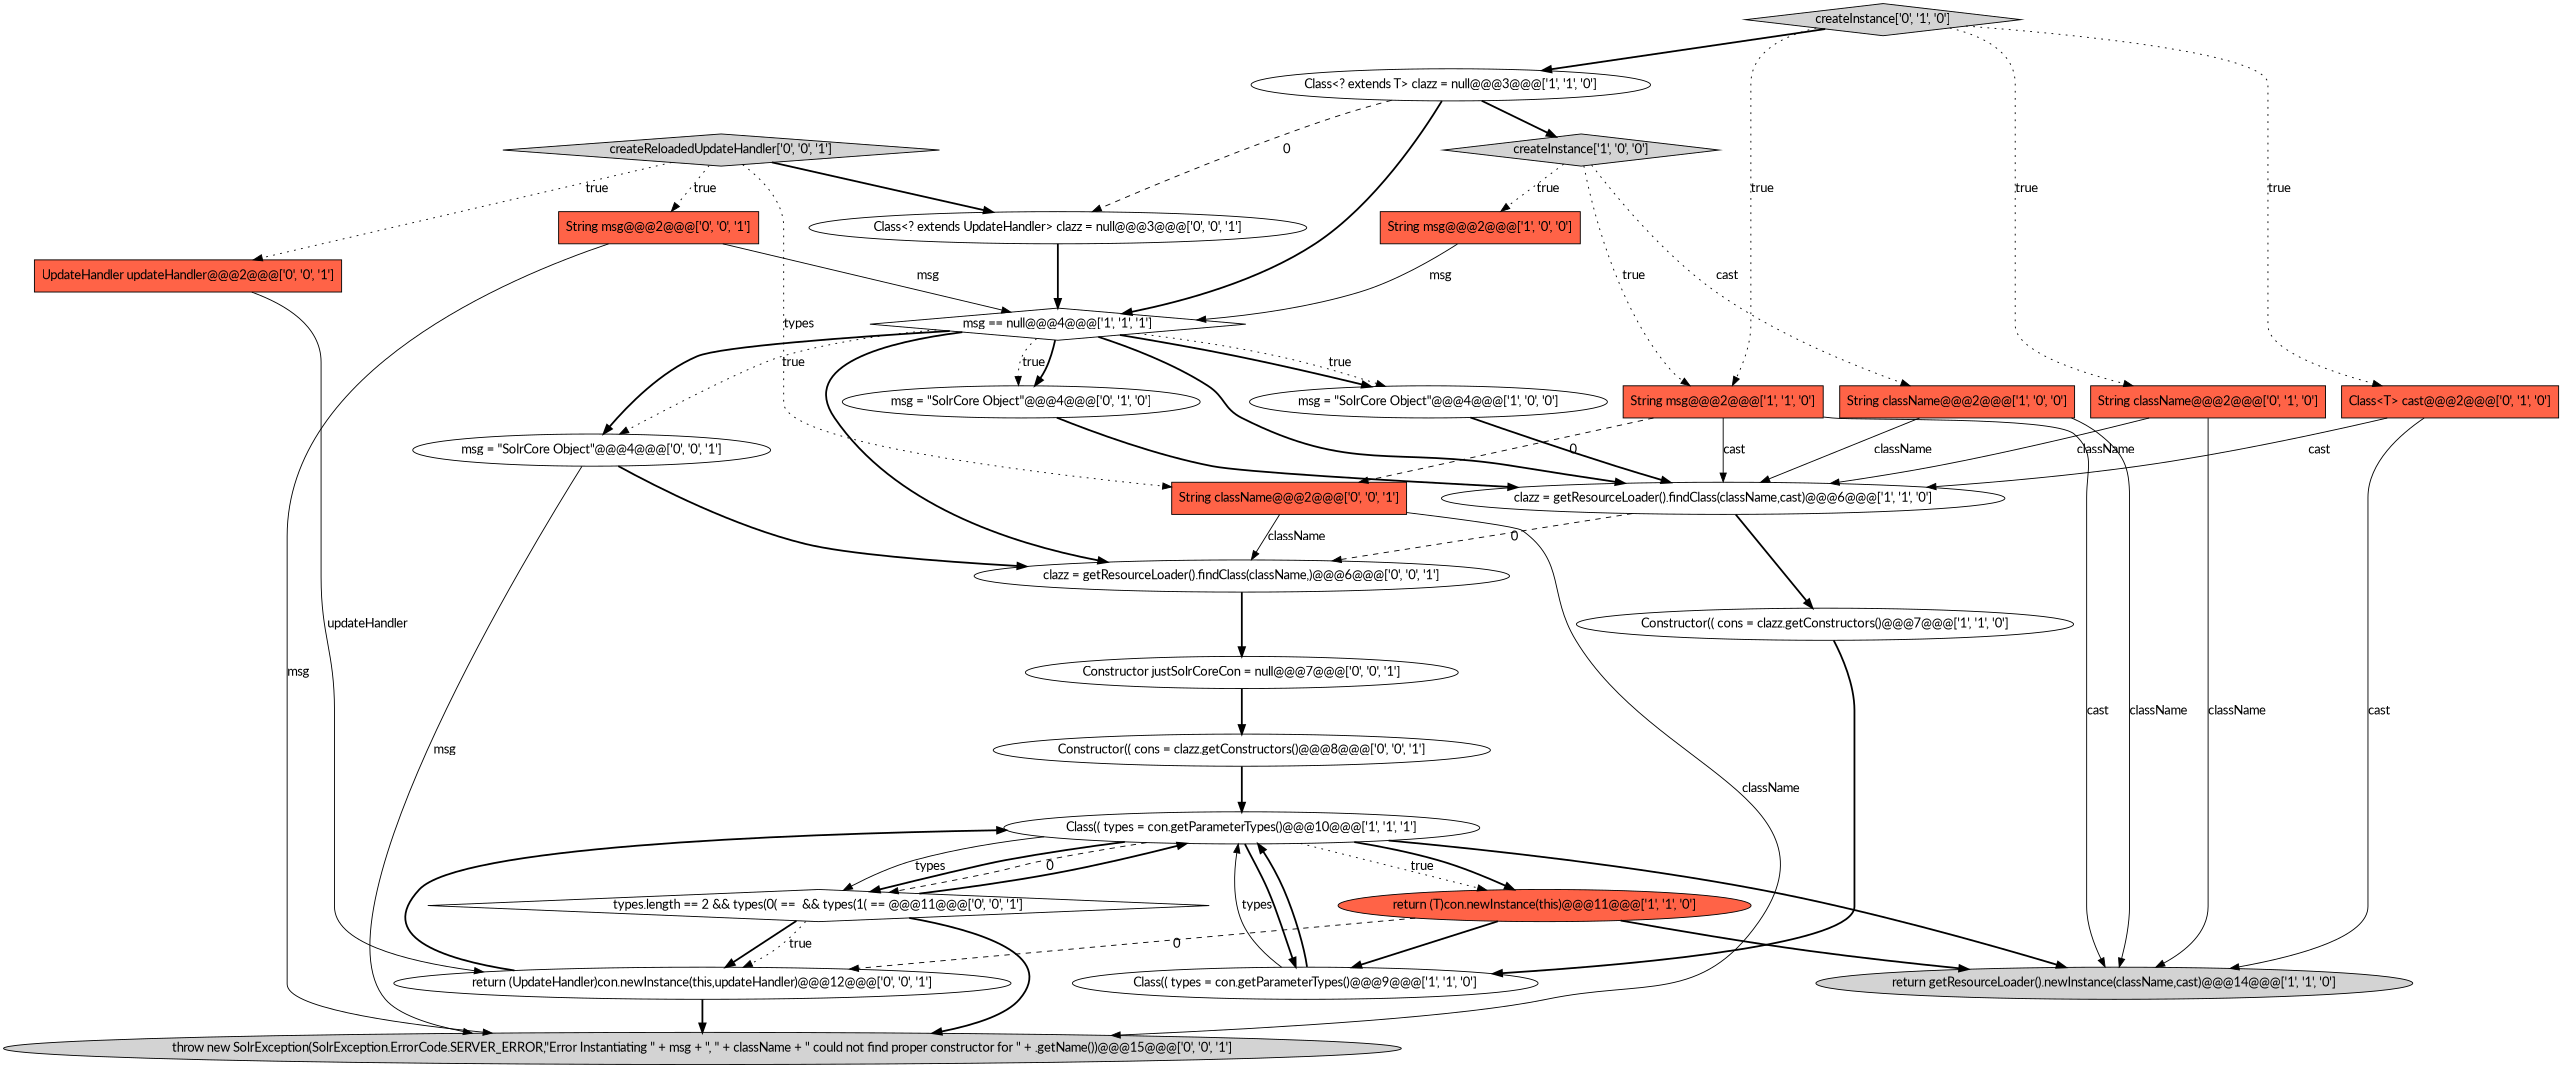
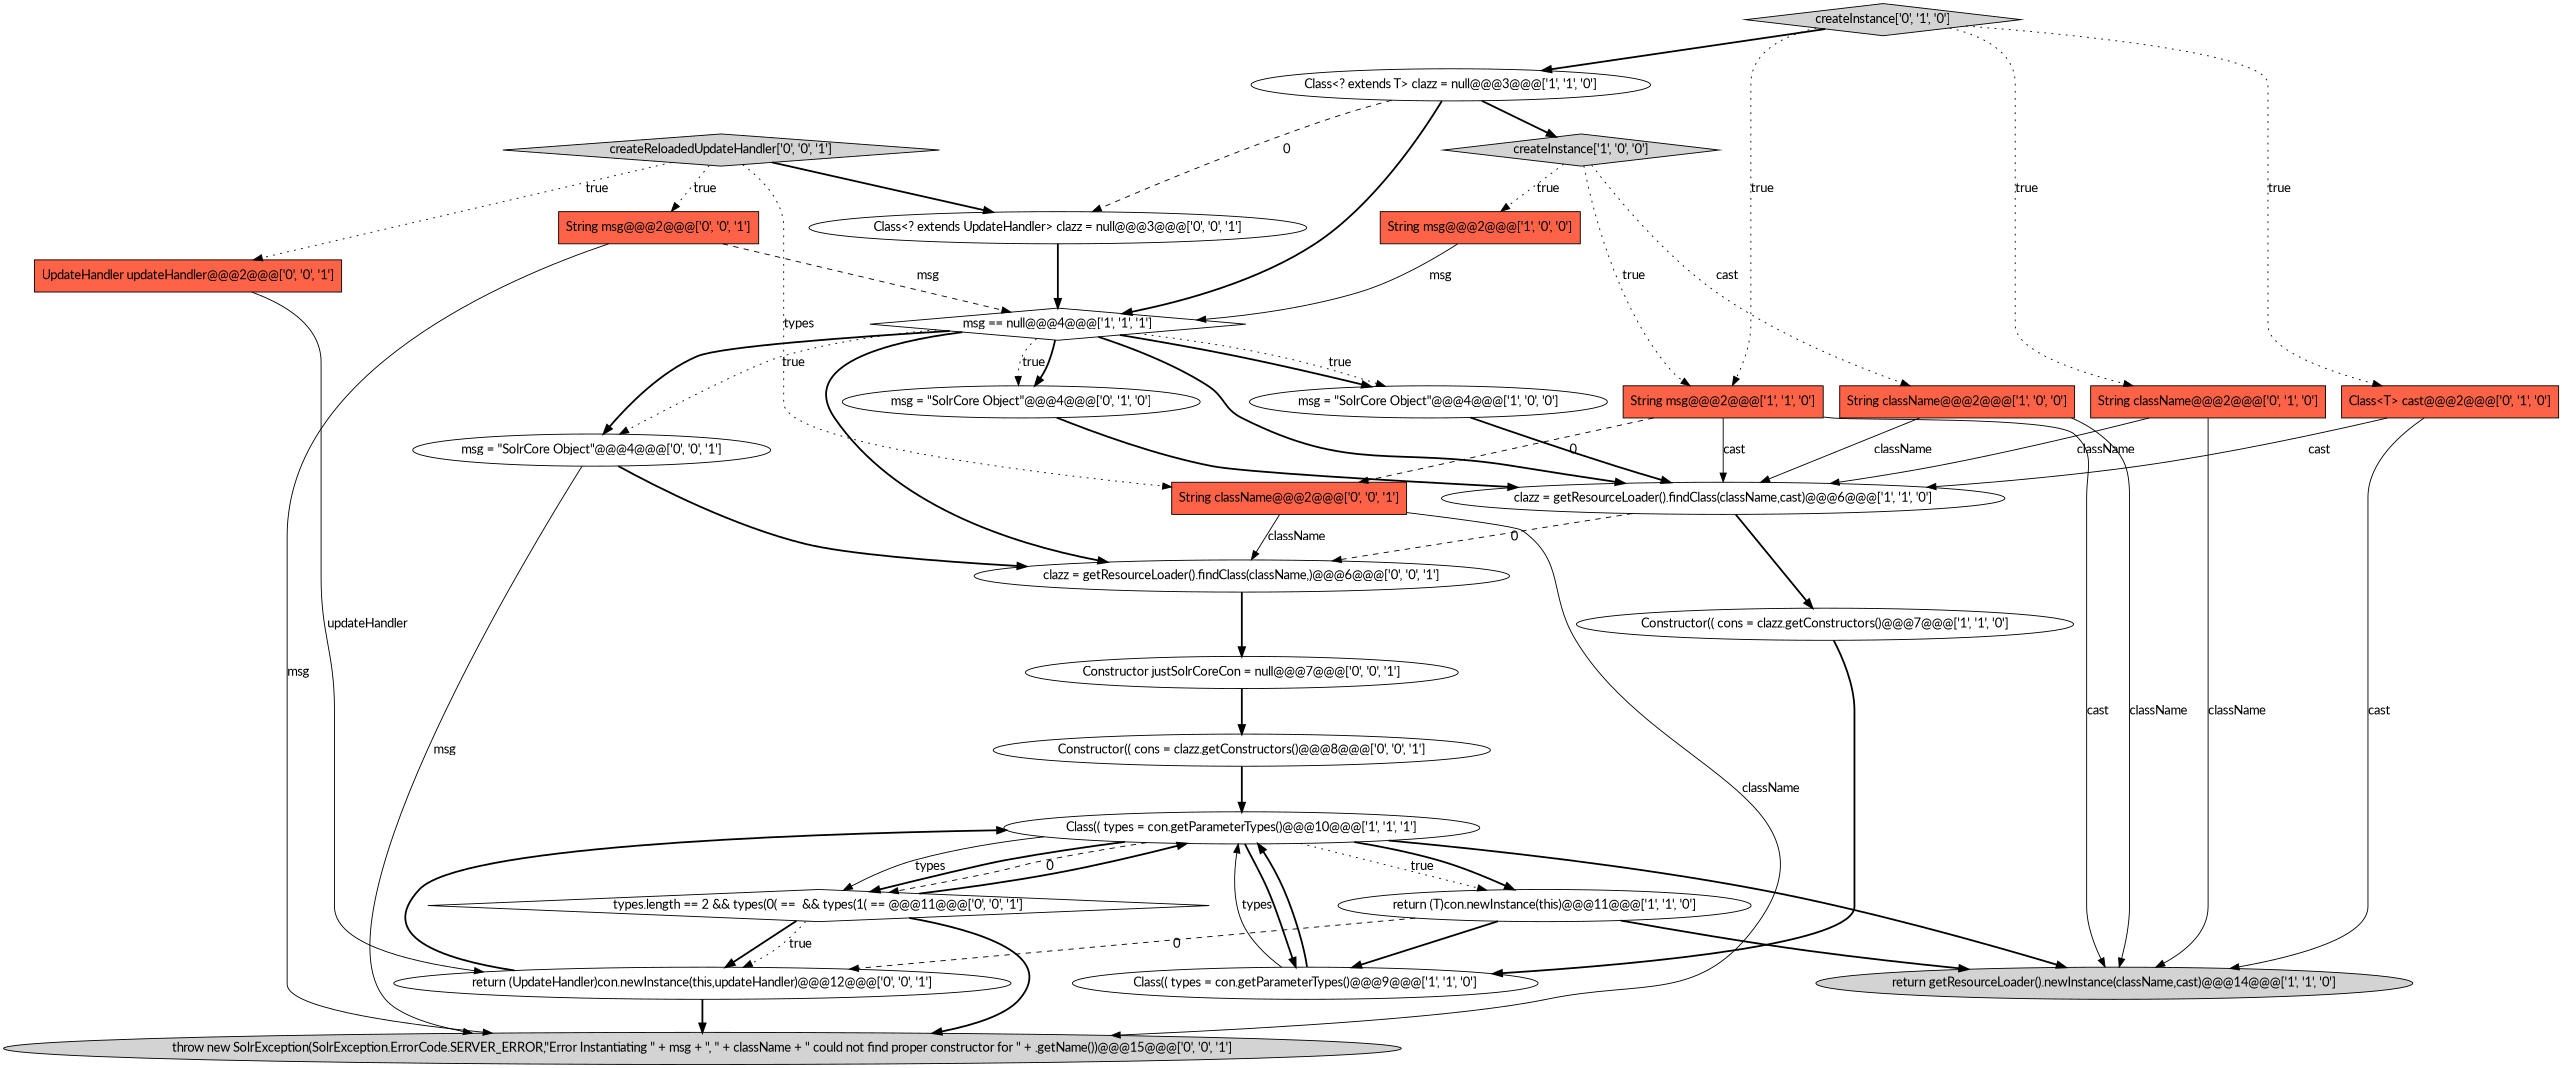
(862, 277) -> (862, 277)
(1545, 906) -> (1545, 906)
